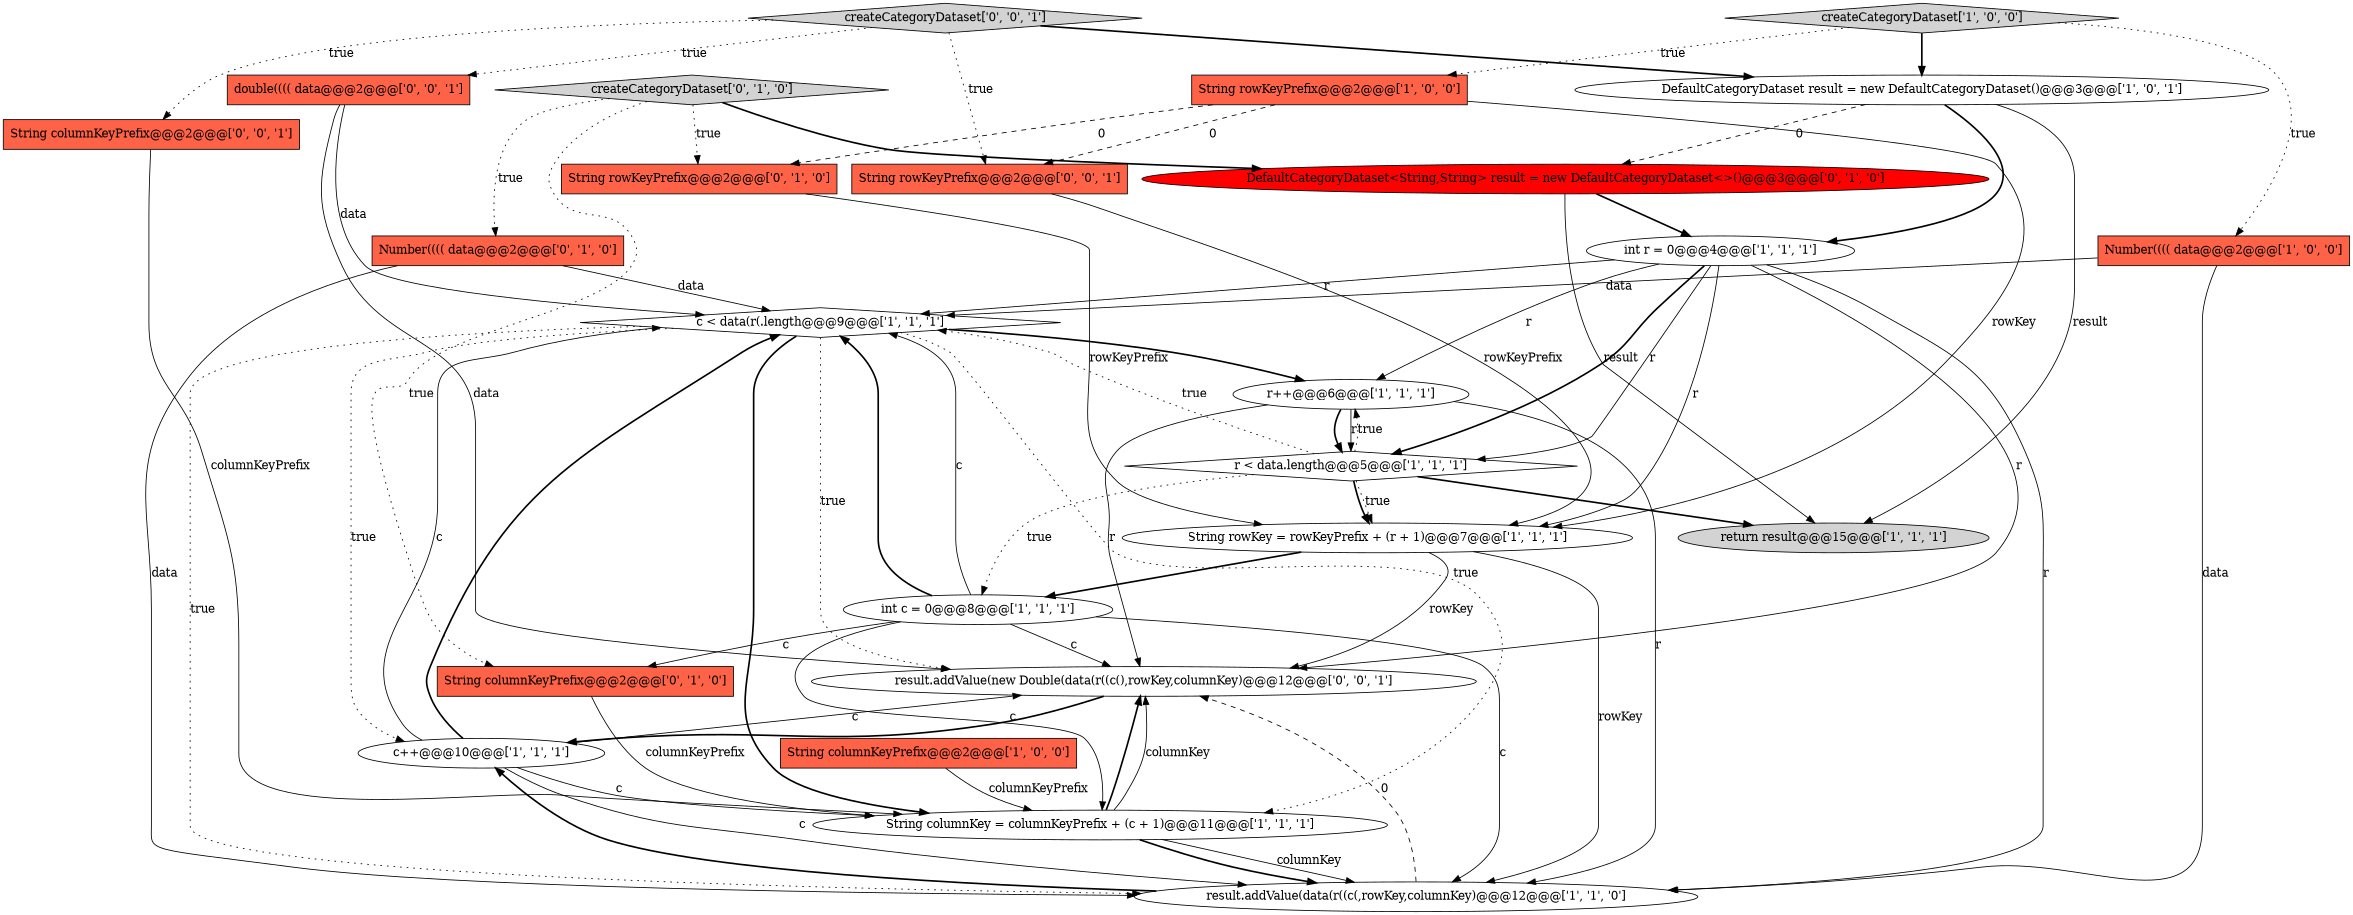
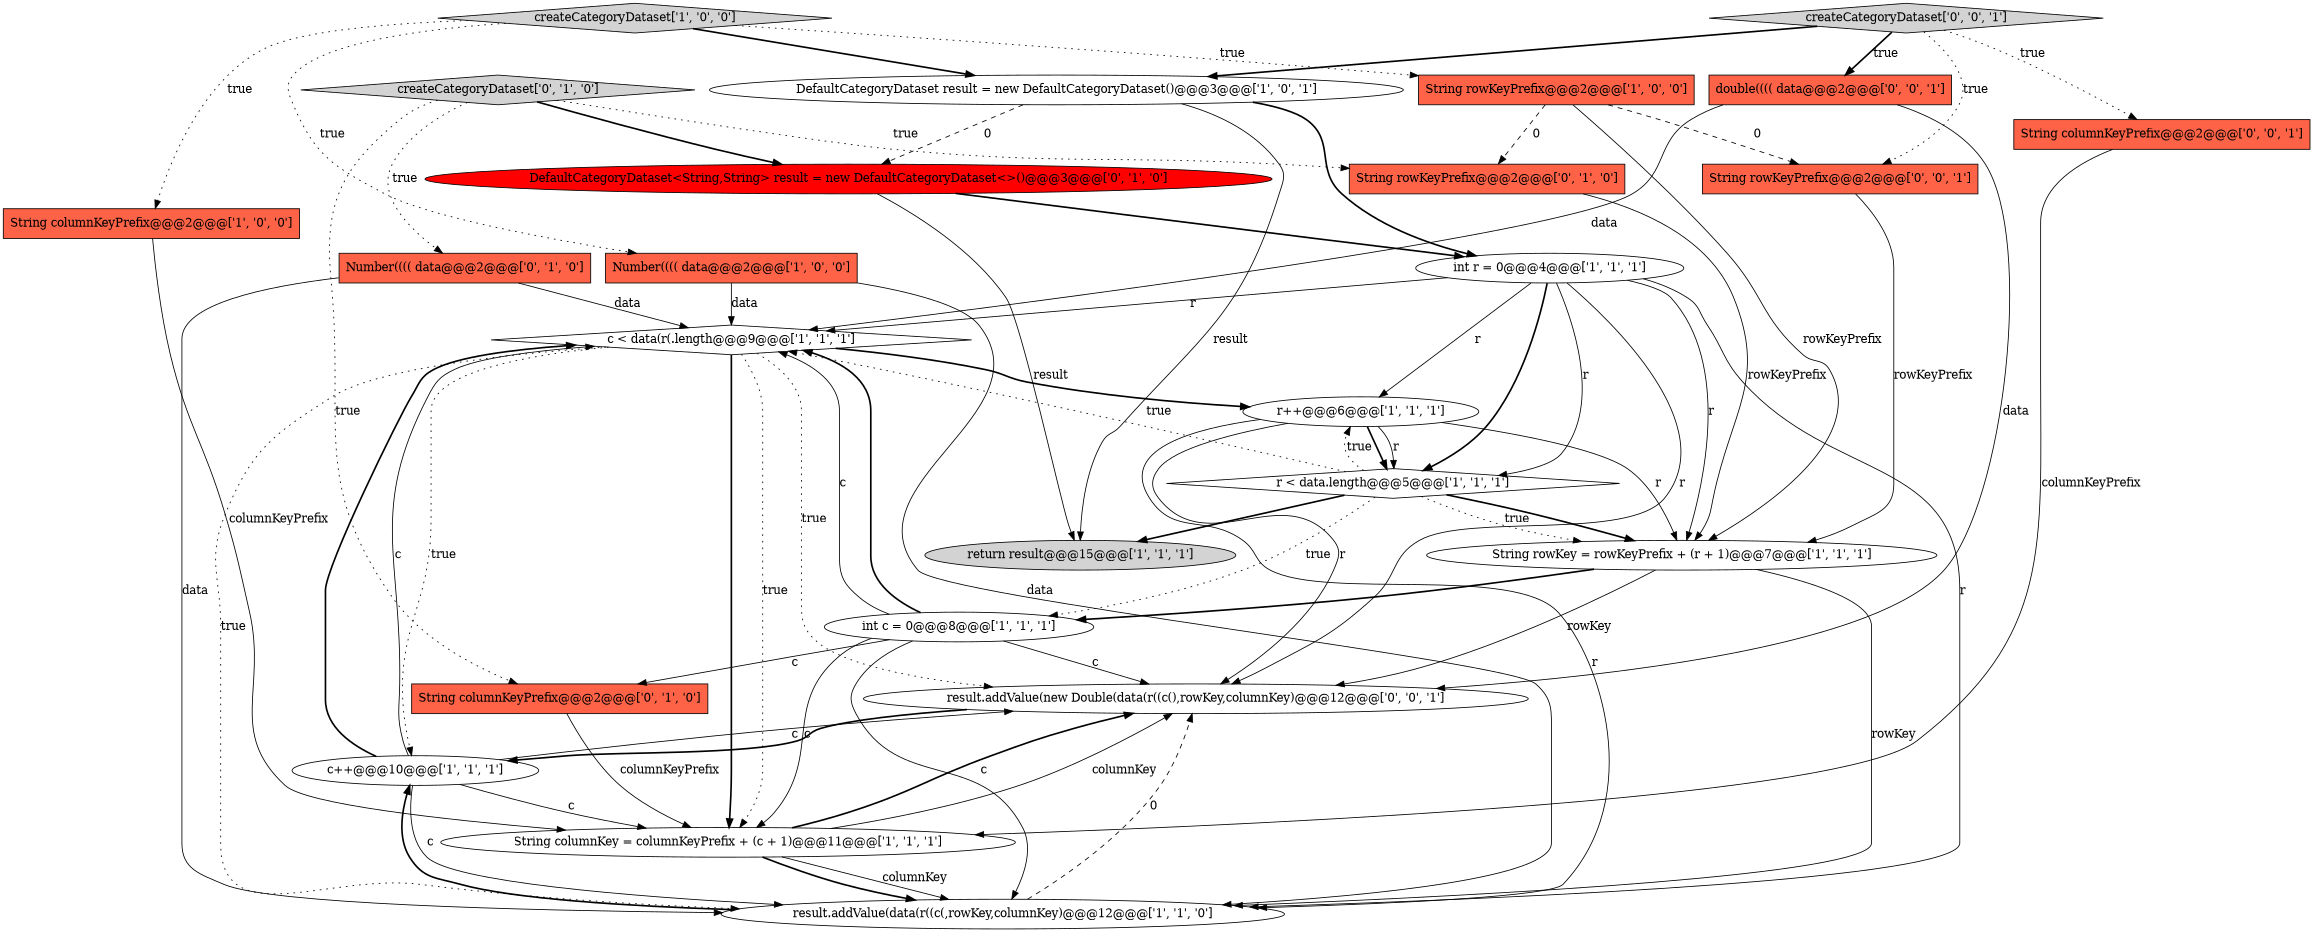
none -> (272, 46)
(674, 51) -> (1872, 51)
(2014, 323) -> (1843, 340)
none -> (1575, 448)
